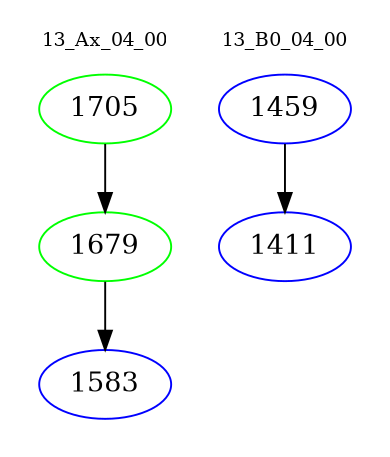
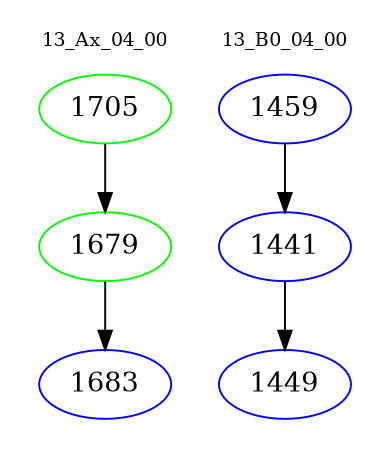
(285, 247) -> (285, 247)
(105, 384) -> (105, 384)
none -> (285, 384)
